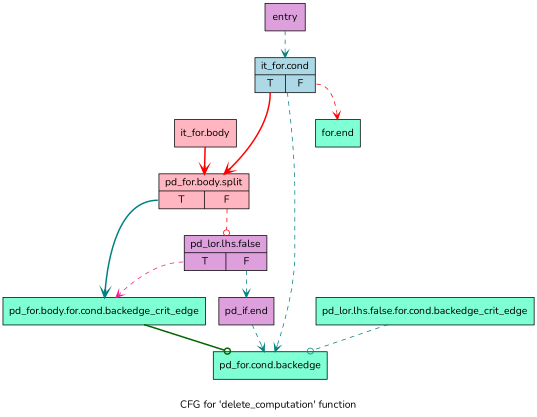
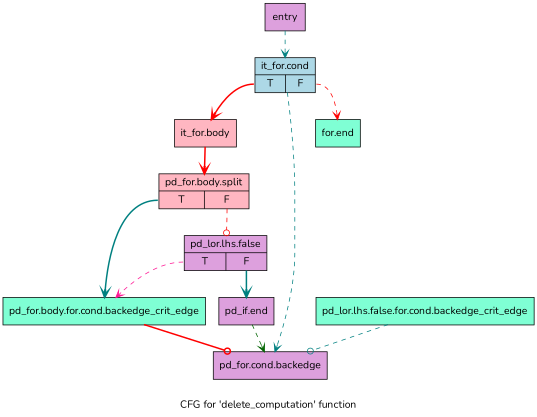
(257, 134) -> (231, 94)
(246, 280) -> (246, 280)
(257, 335) -> (257, 335)
(184, 337) -> (184, 337)
(270, 366) -> (270, 366)
